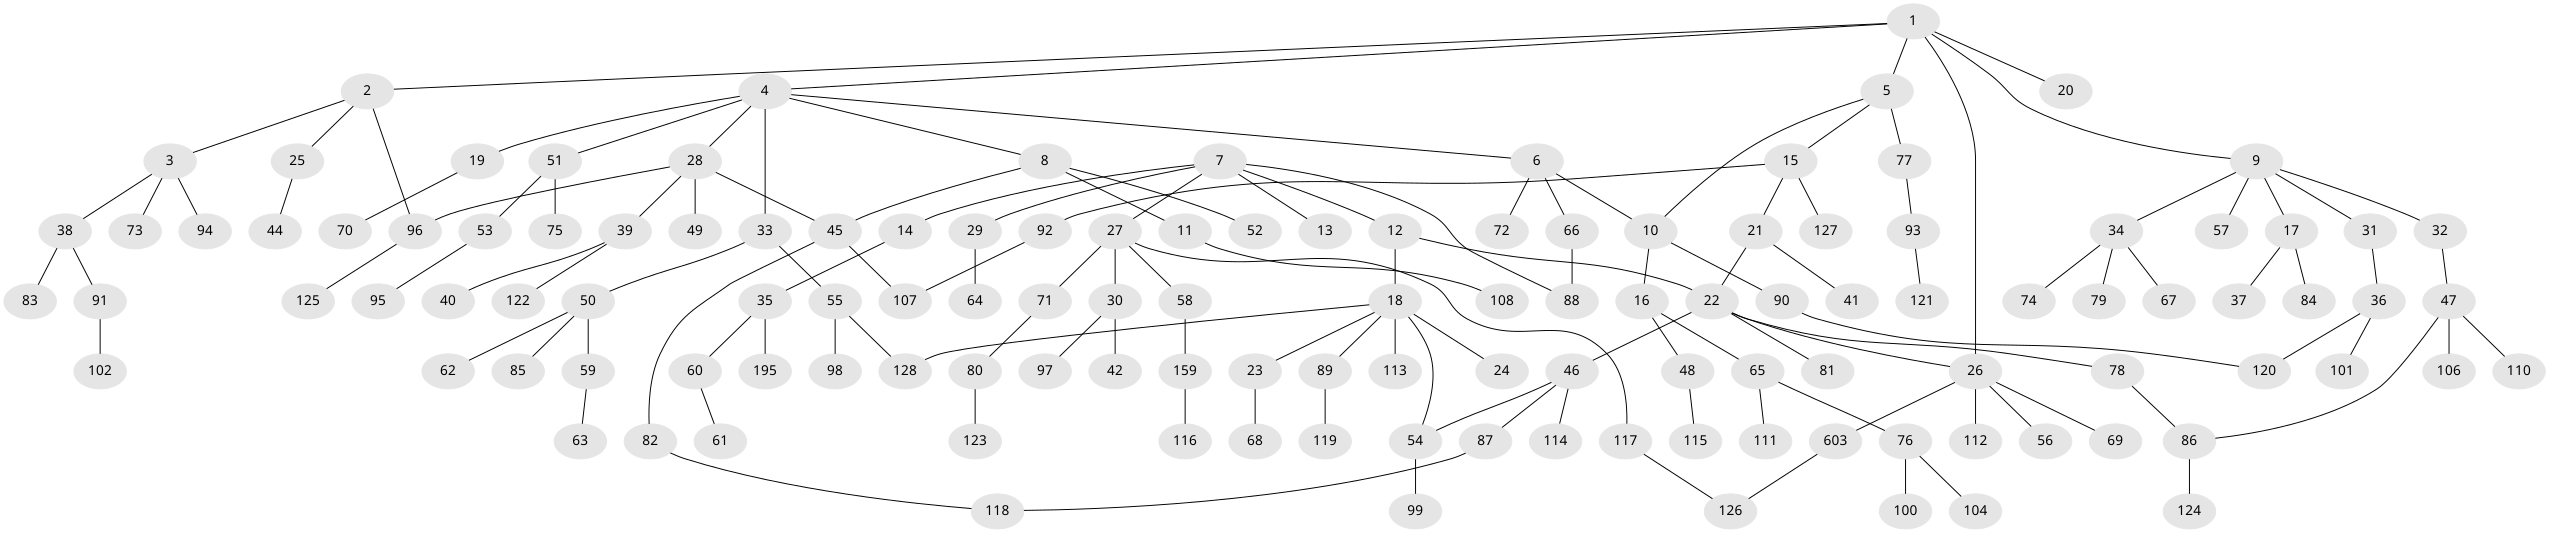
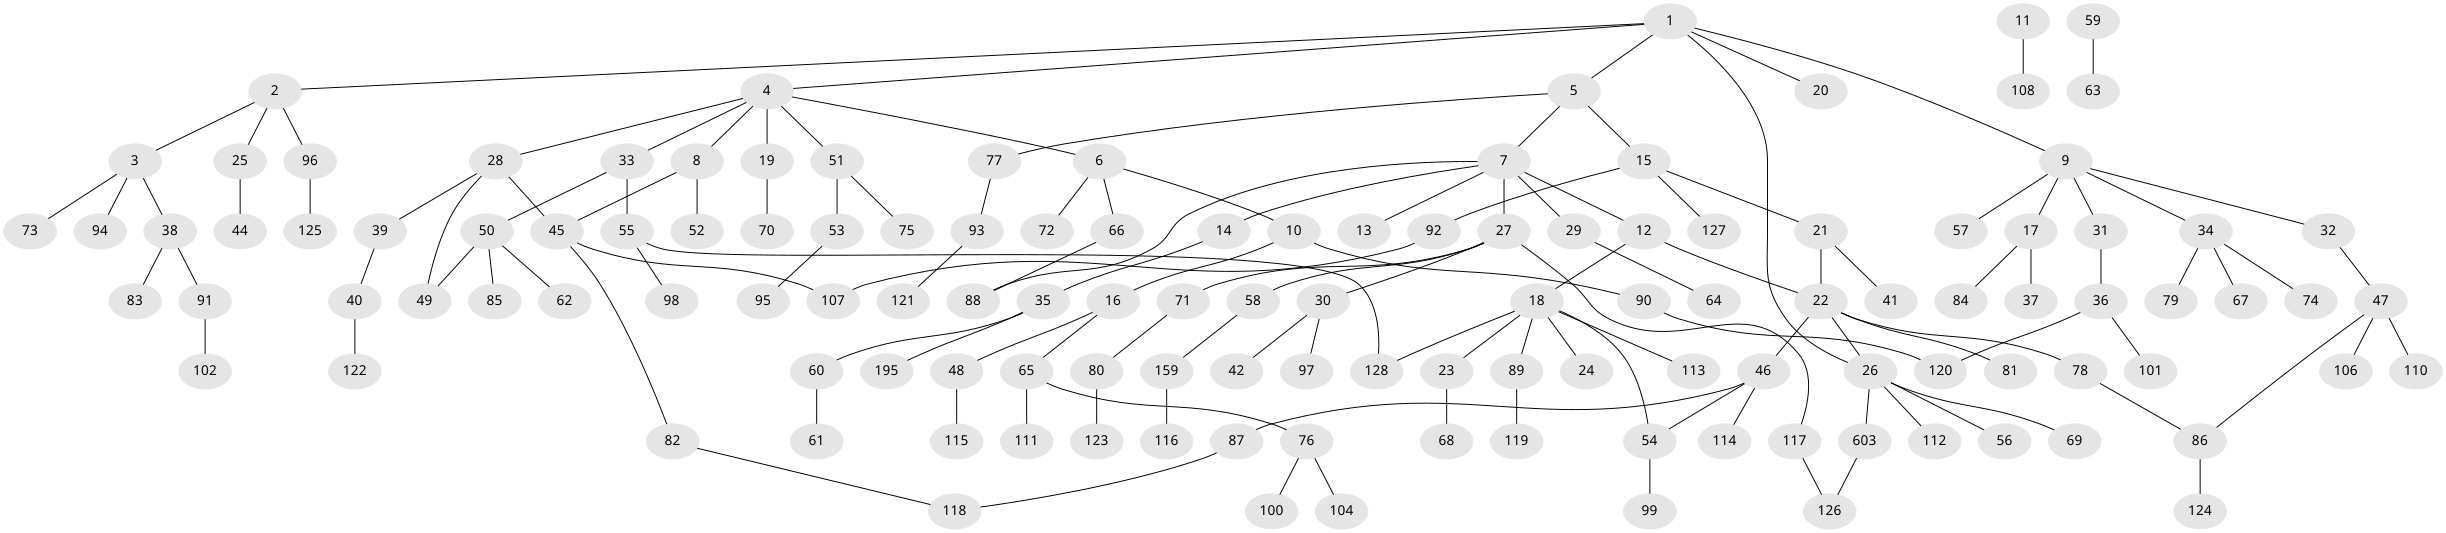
(1756, 144) -> (1539, 126)
(546, 191) -> none
(1115, 196) -> none
(572, 266) -> (355, 336)
(588, 336) -> (456, 266)
